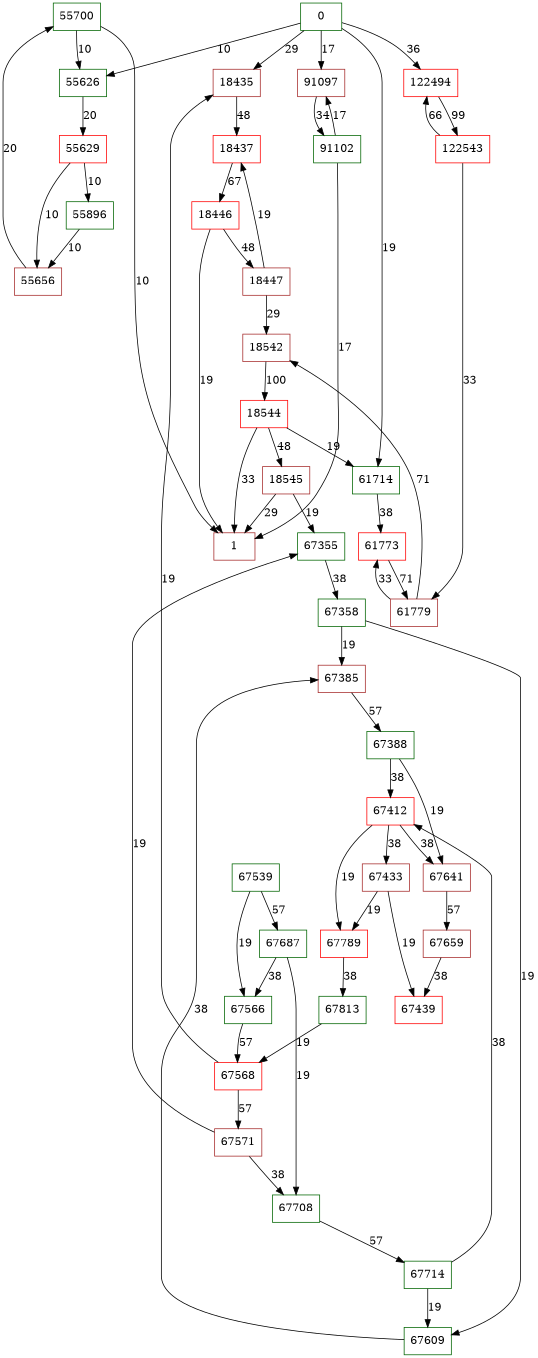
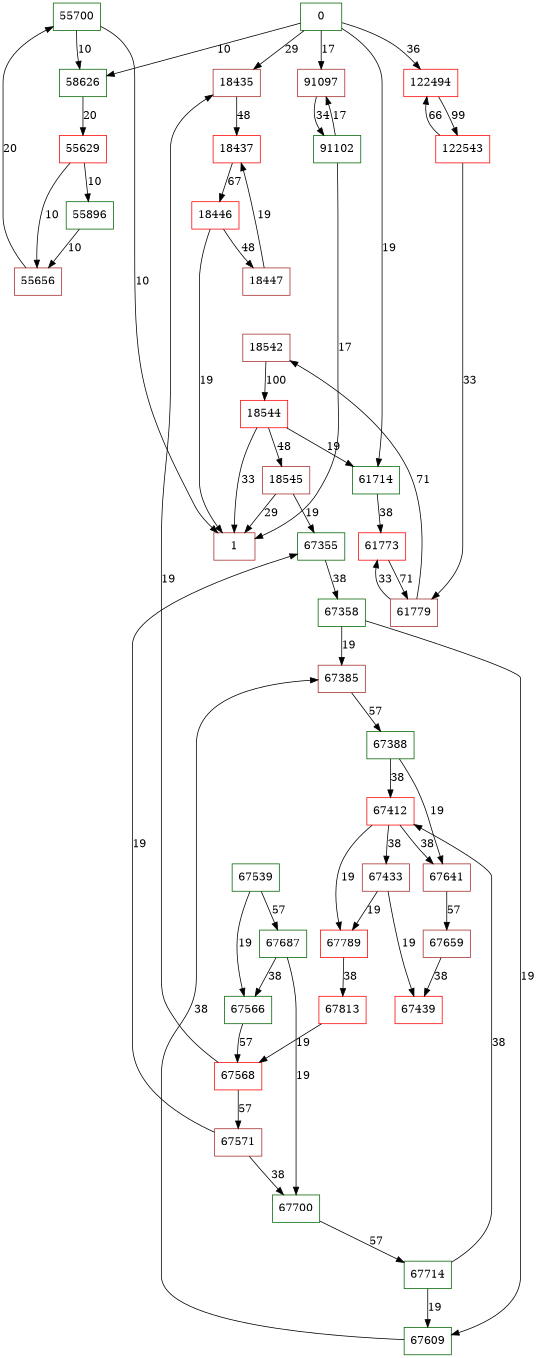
(83, 83) -> (83, 83)
(266, 311) -> none
(342, 1010) -> (342, 1010)
(296, 1209) -> (296, 1209)
